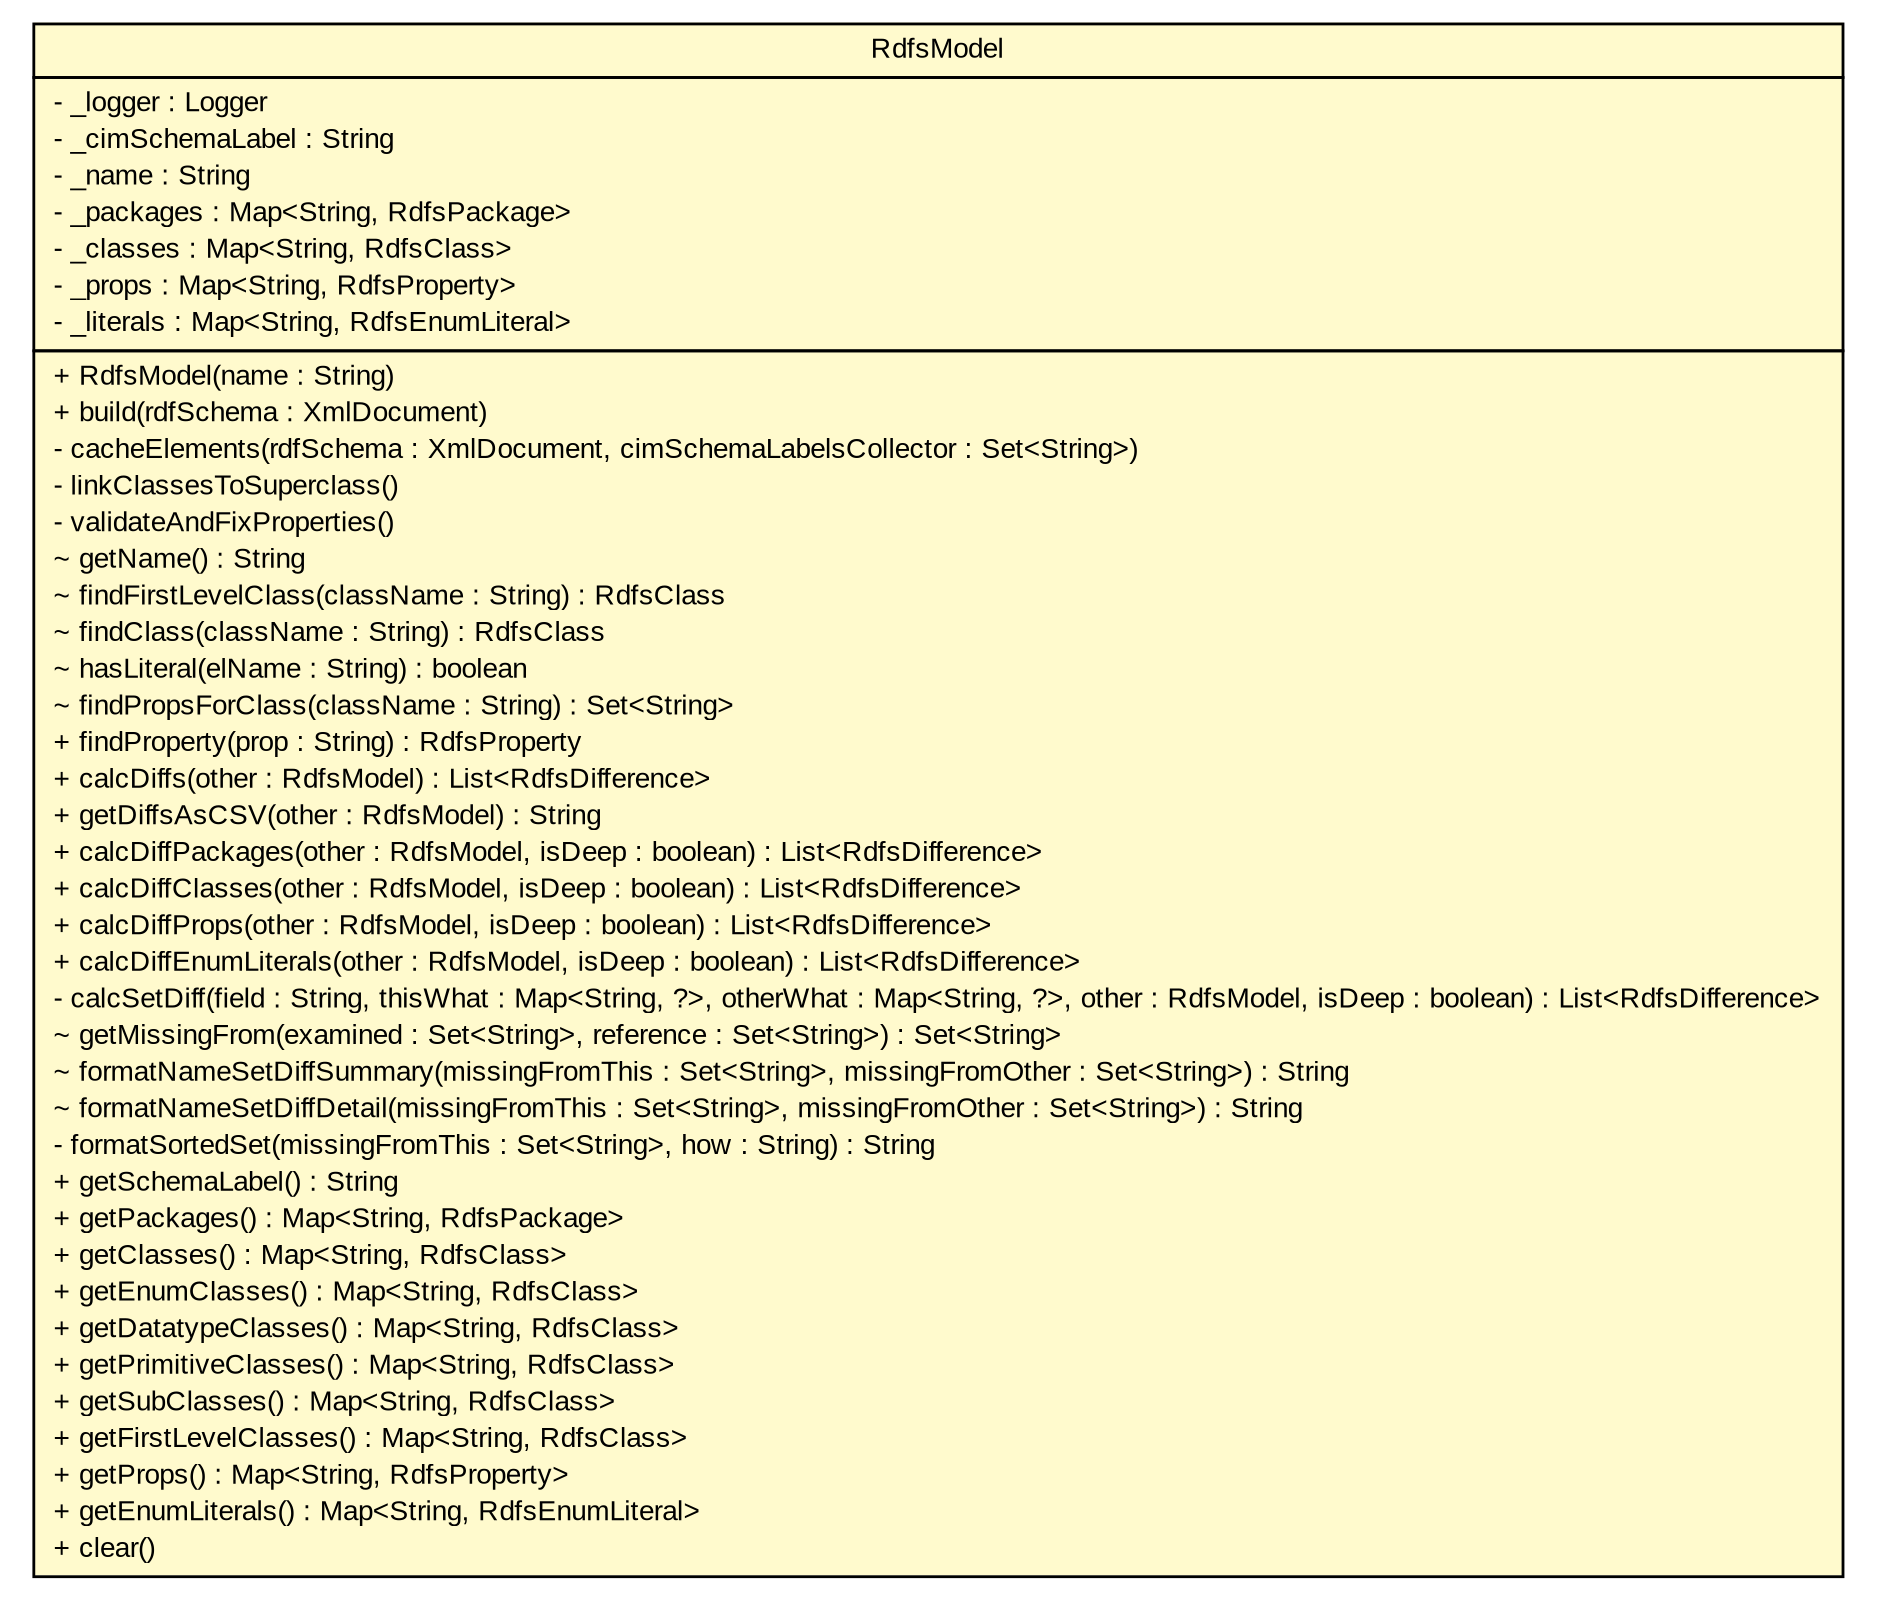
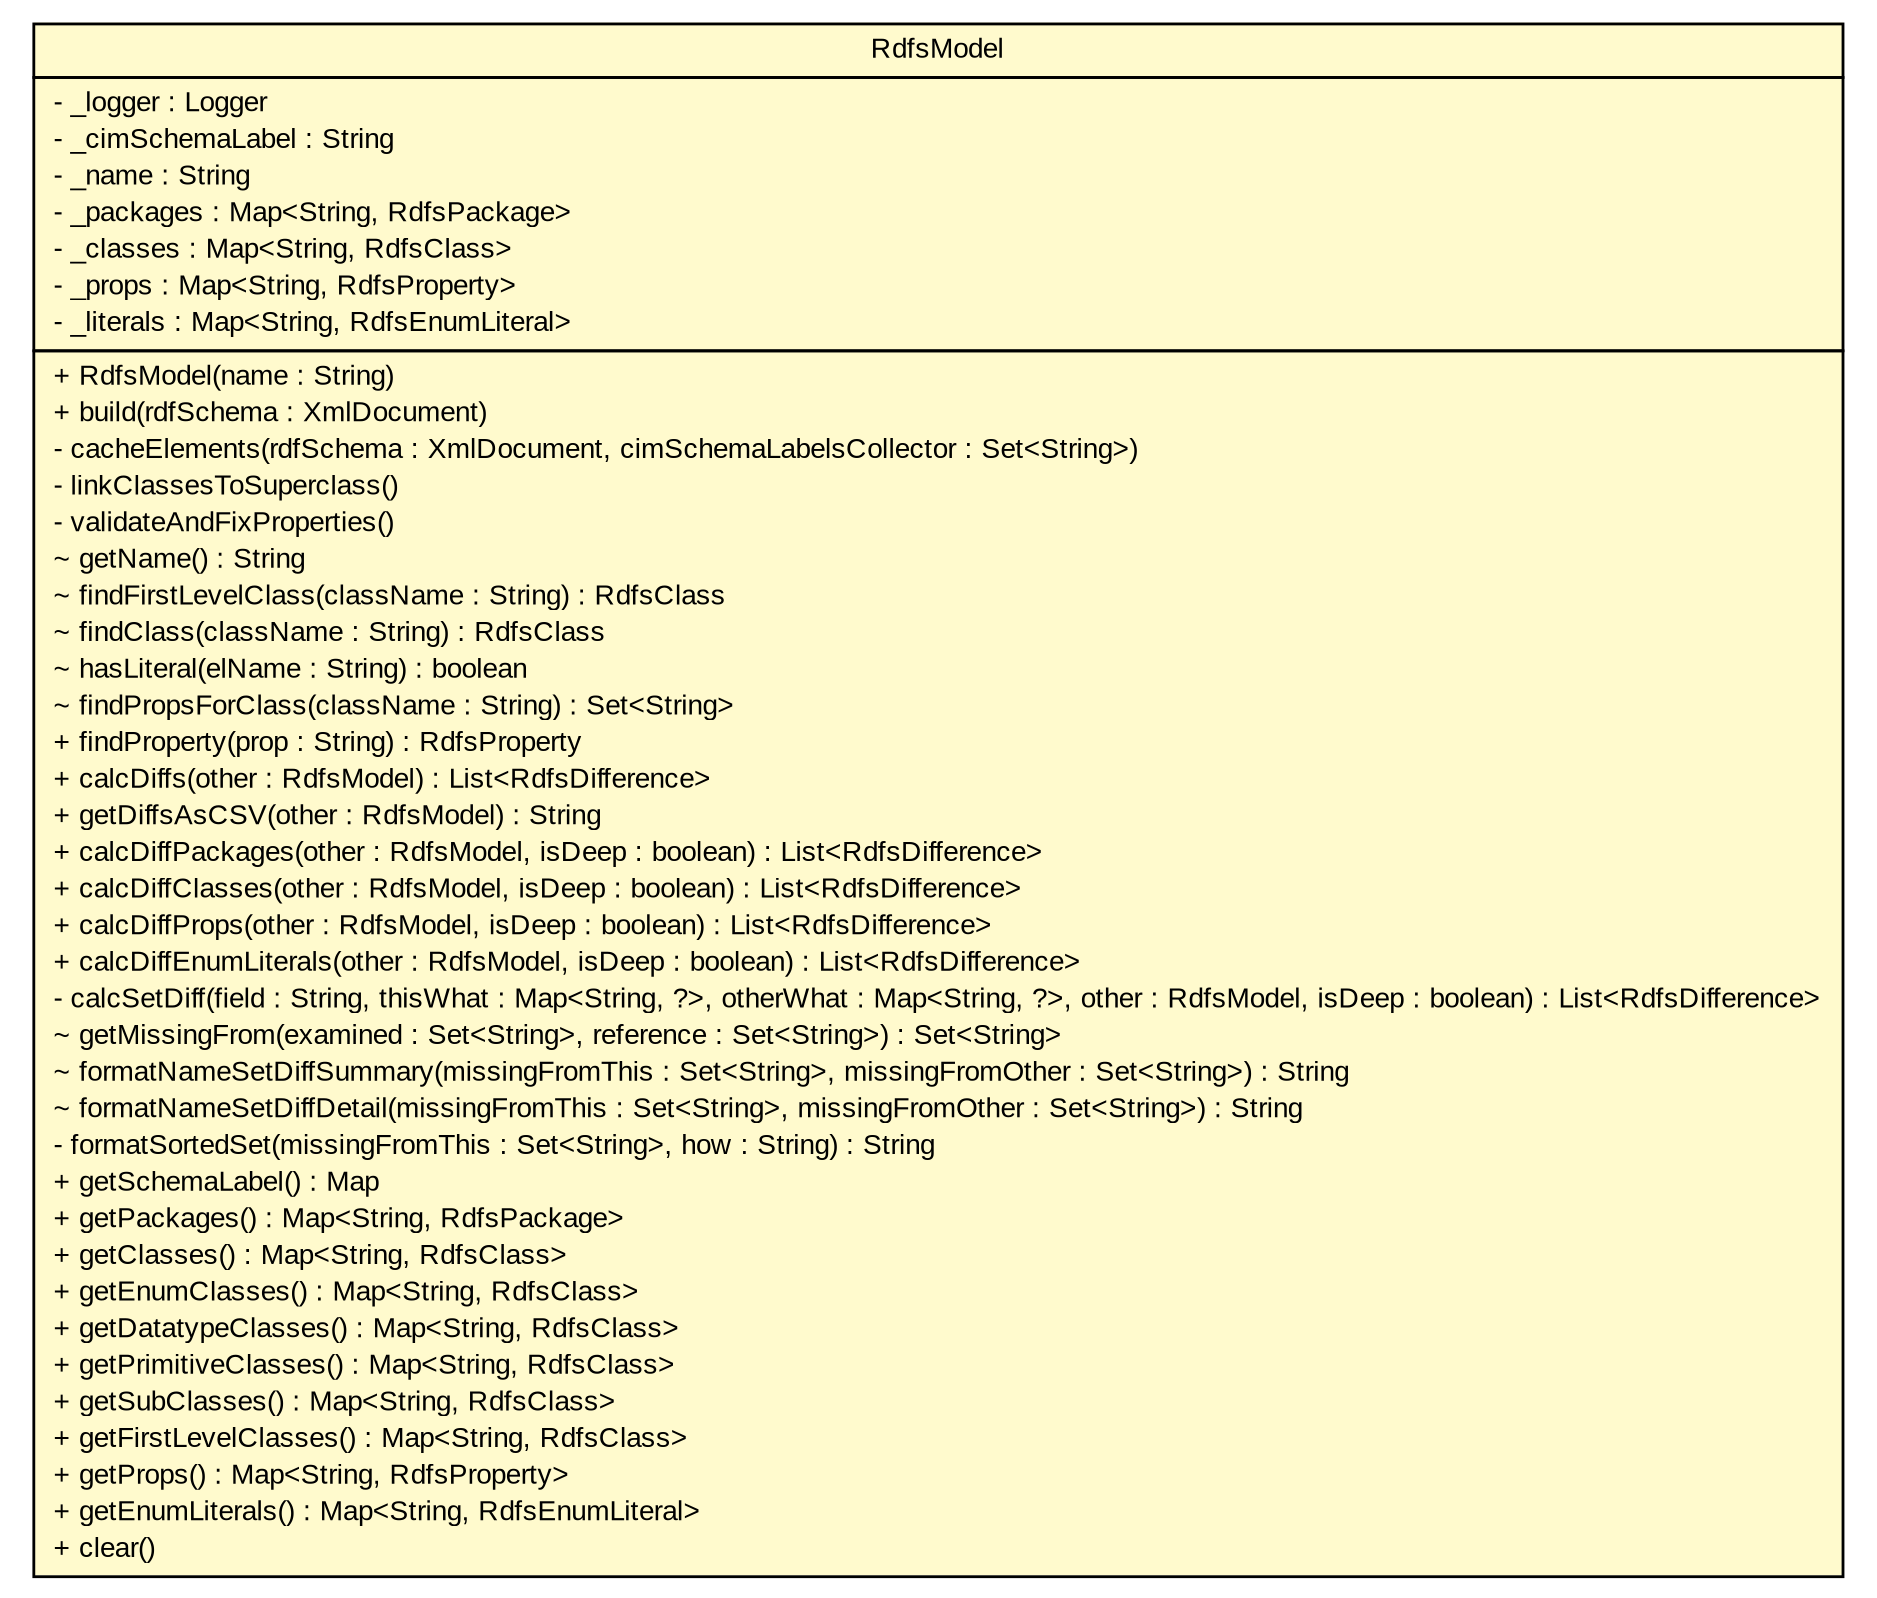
(227, 1182) -> (217, 1182)
